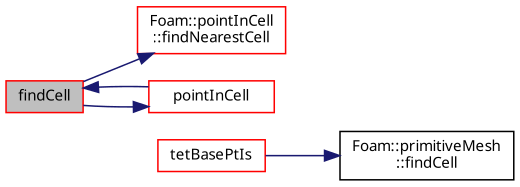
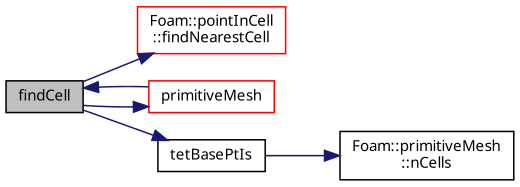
(45, 97) -> (45, 97)
(212, 97) -> (212, 97)
none -> (118, 123)
(212, 156) -> (212, 156)
(427, 156) -> (427, 156)
